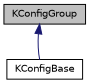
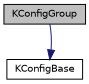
(38, 47) -> (51, 37)
